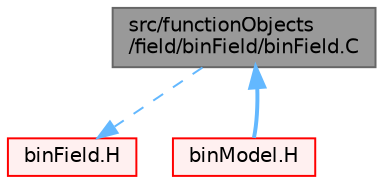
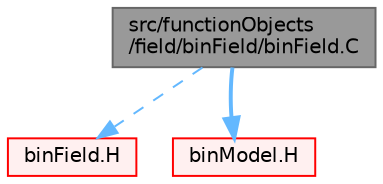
(257, 113) -> (231, 93)
